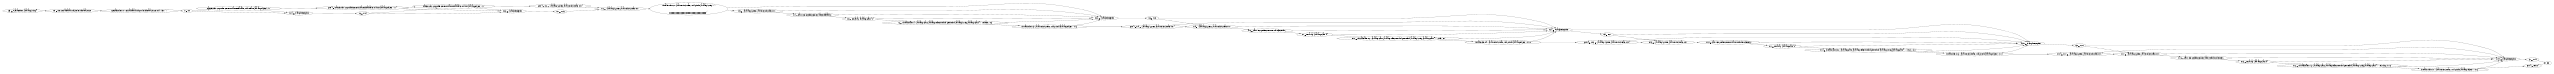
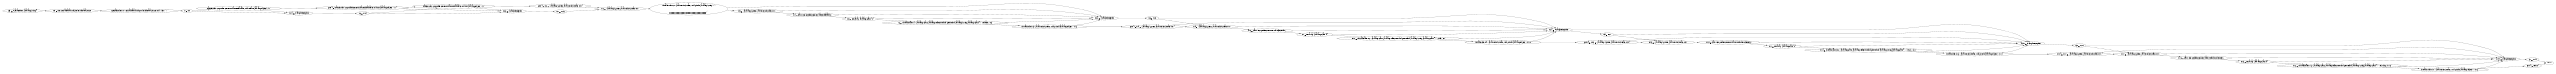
(2548, 63) -> (2549, 63)
